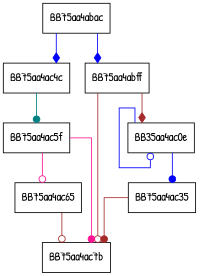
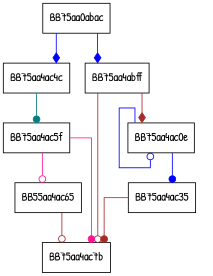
(76, 18) -> (76, 18)
(161, 138) -> (161, 138)
(48, 198) -> (48, 198)
